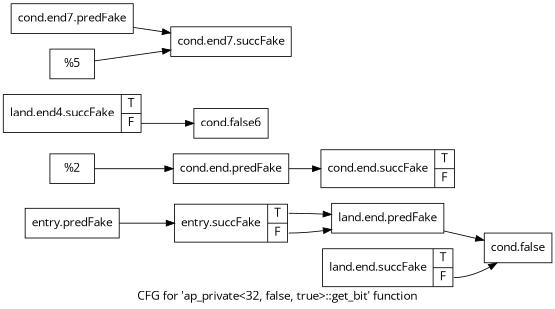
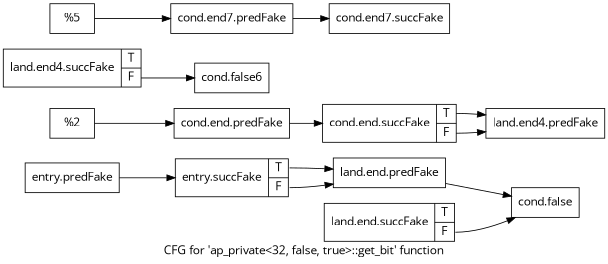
(129, 56) -> (128, 19)
none -> (545, 123)
